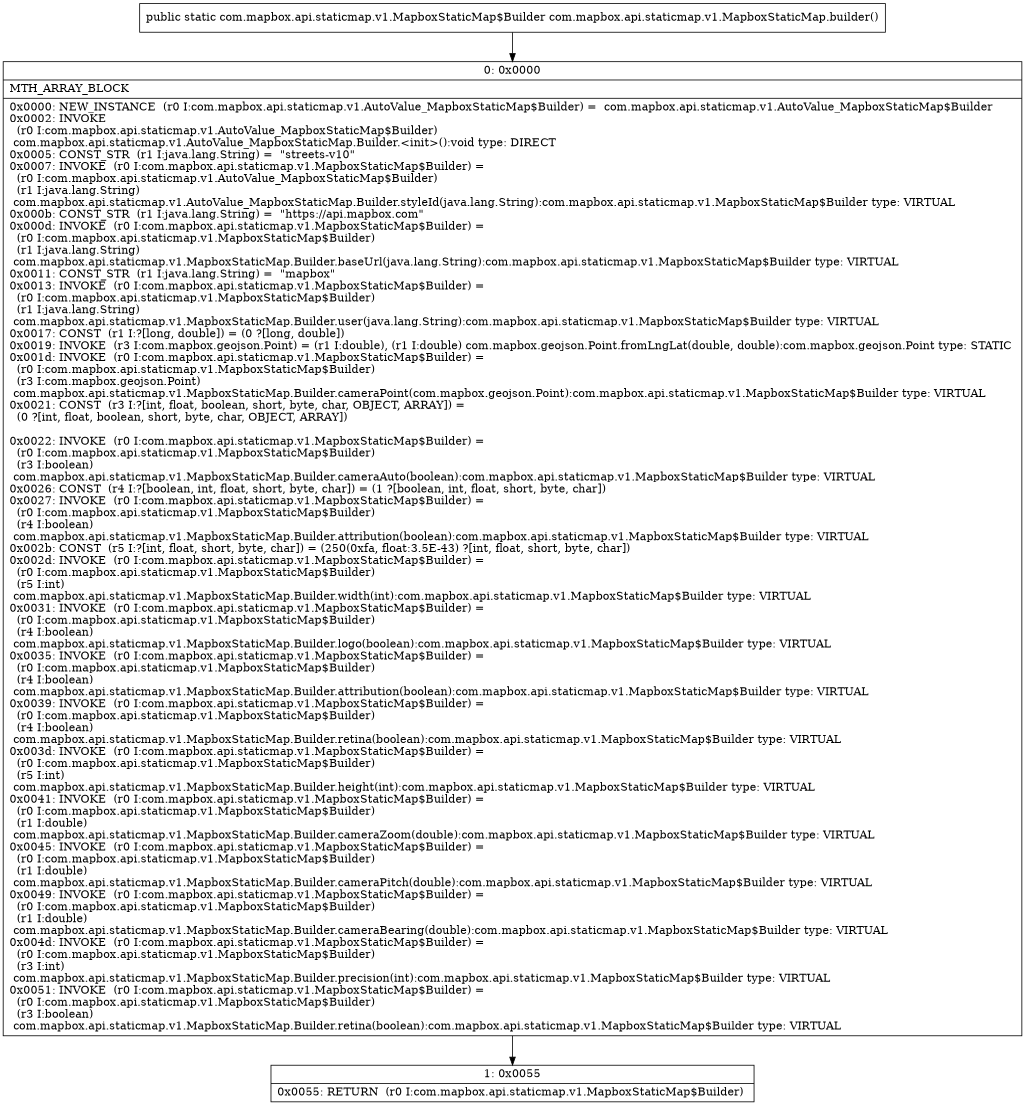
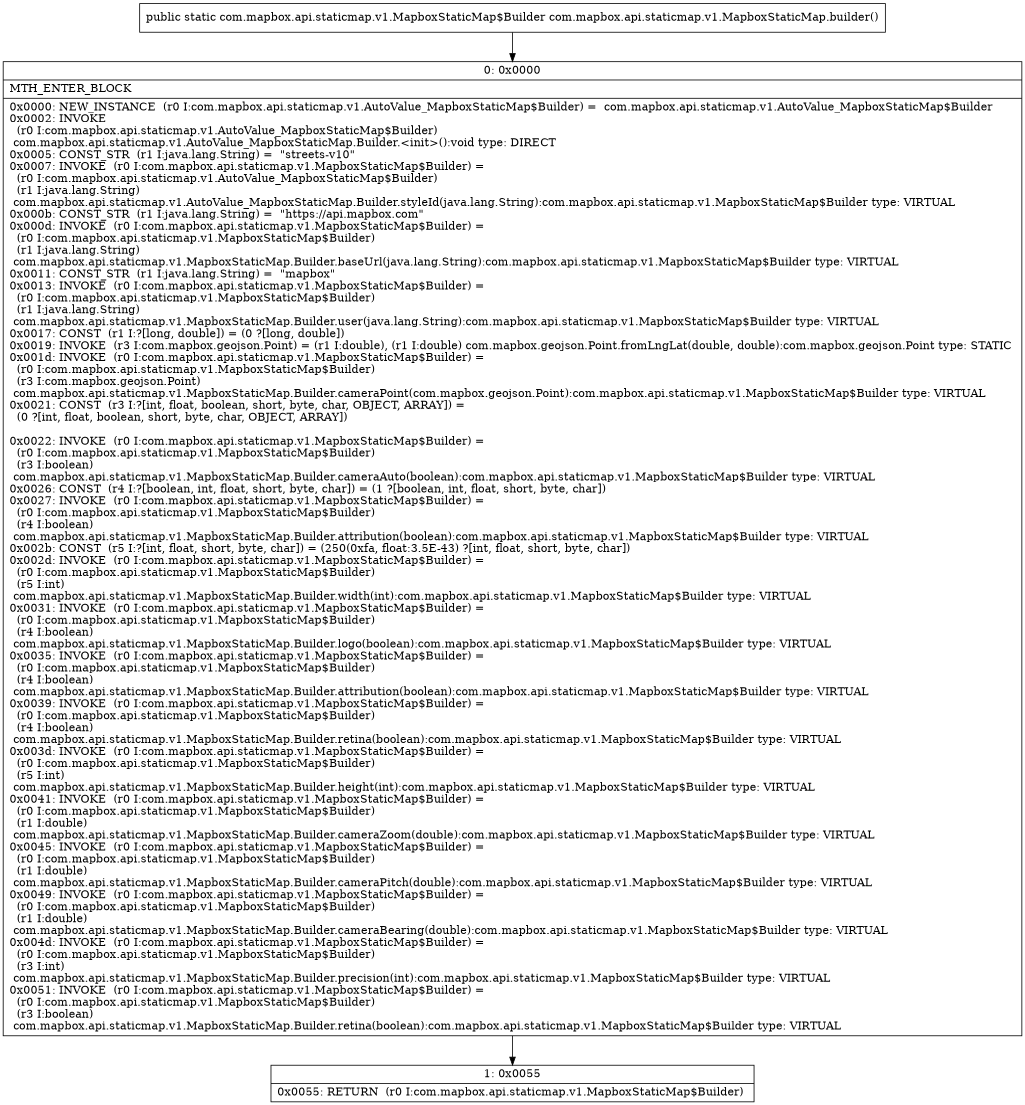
(70, 89) -> (71, 89)
